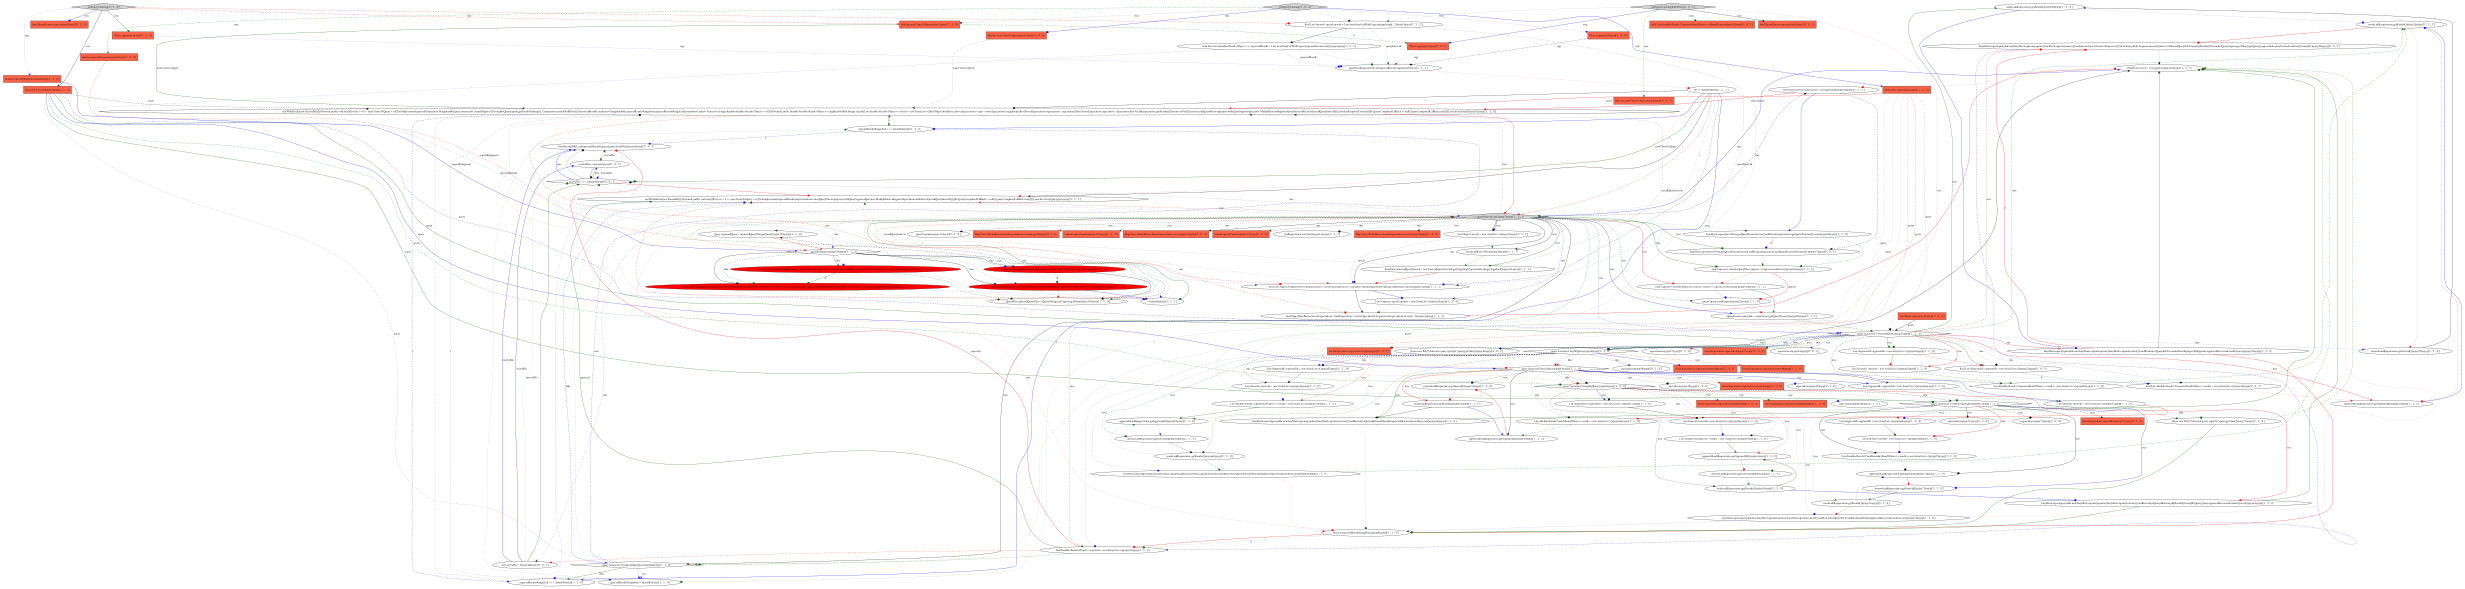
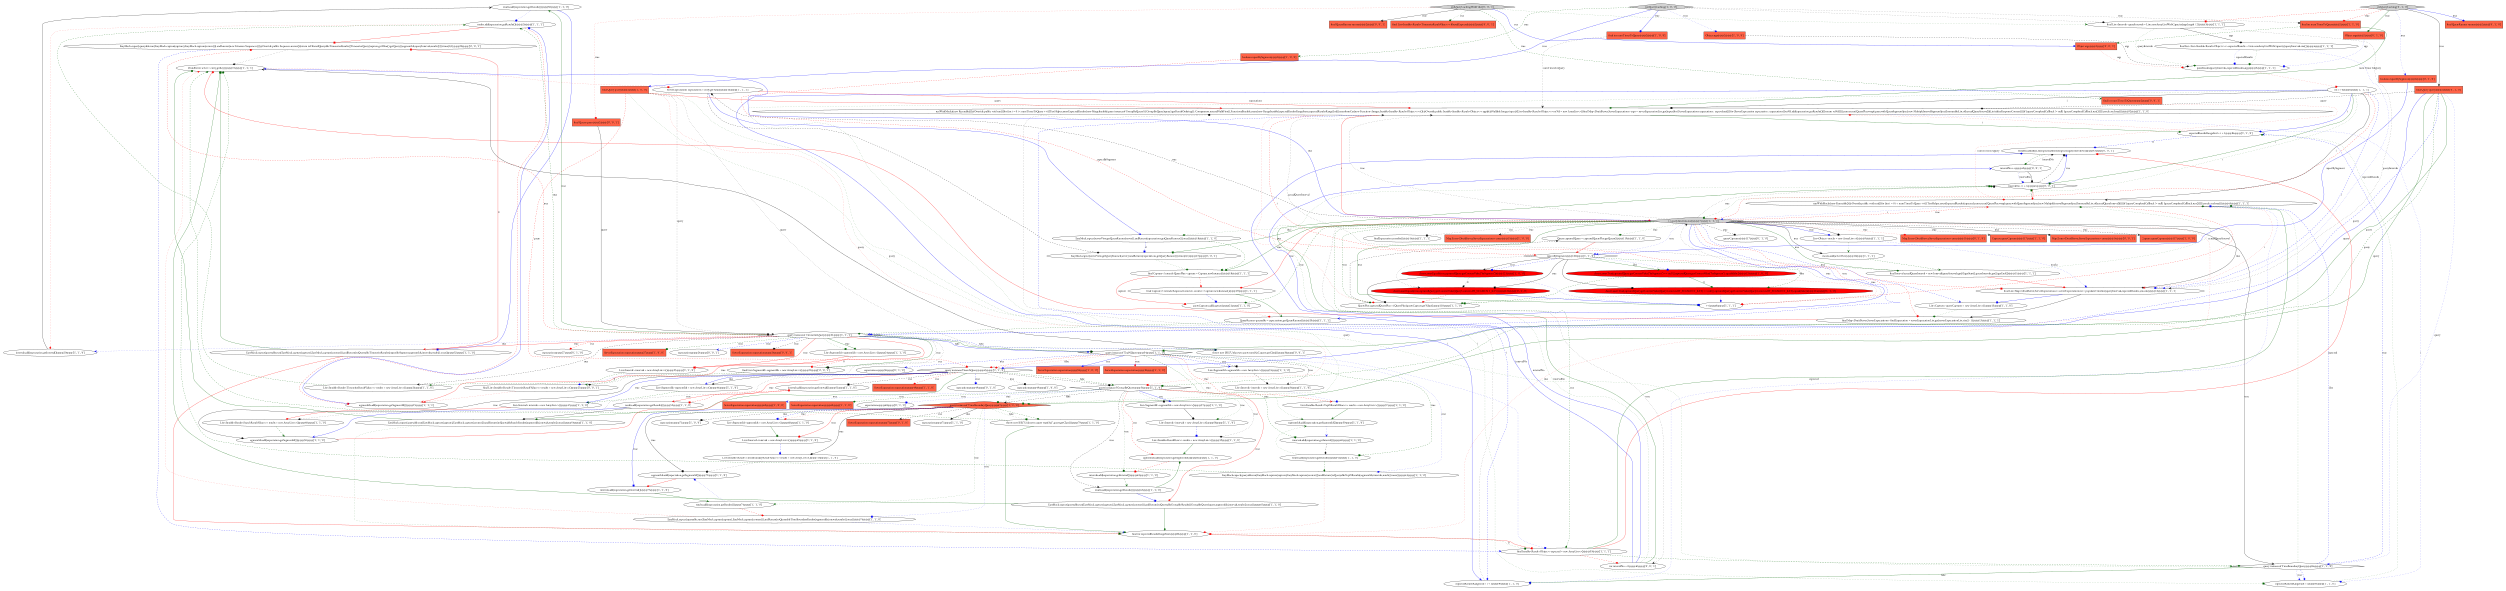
(1354, 35) -> (2231, 35)
(594, 174) -> none
(1879, 305) -> (968, 12)
(1966, 404) -> (984, 405)
